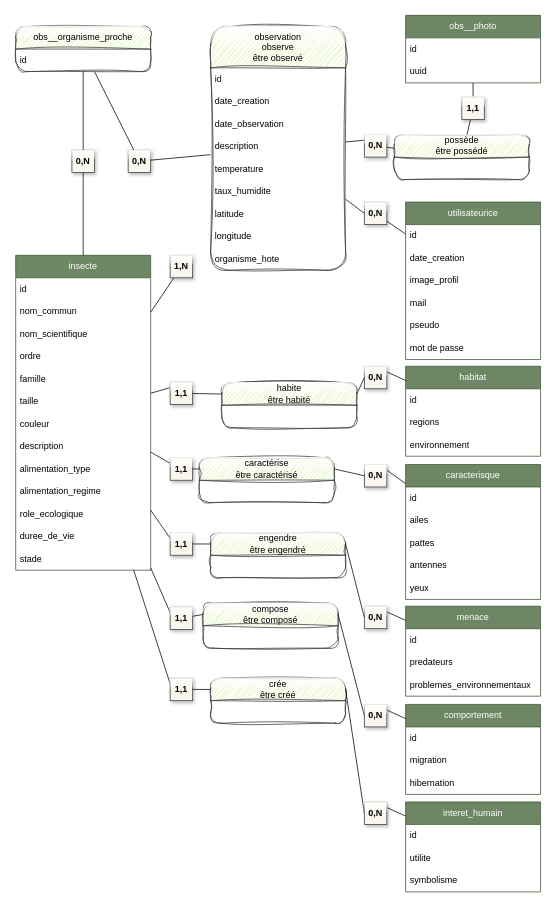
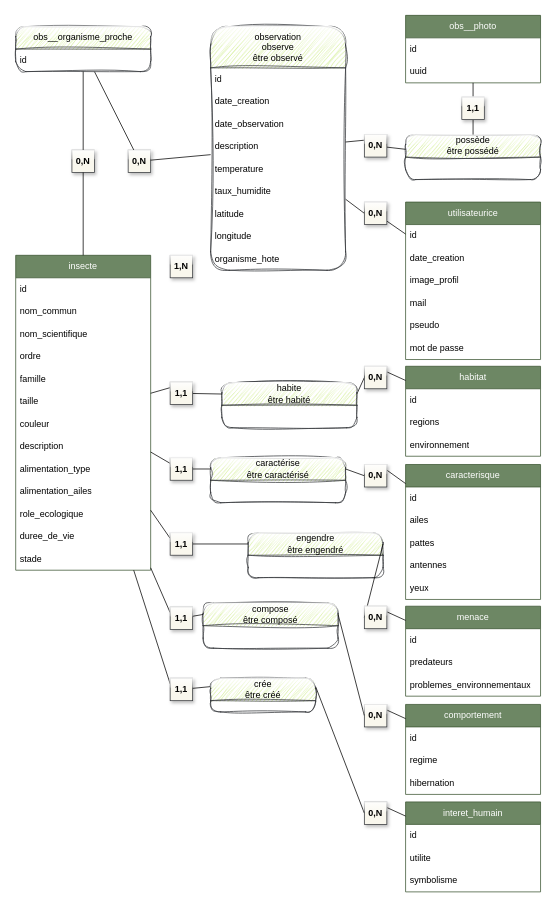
(462, 157) -> (473, 157)
(162, 295) -> none
(267, 480) -> (278, 480)
(63, 492) -> (59, 492)
(278, 555) -> (315, 555)
(278, 701) -> (263, 695)
(430, 761) -> (424, 761)
